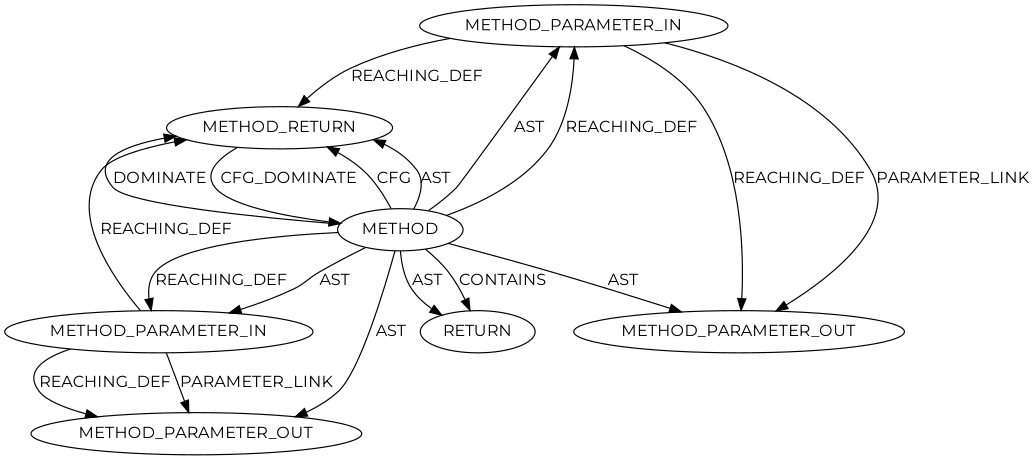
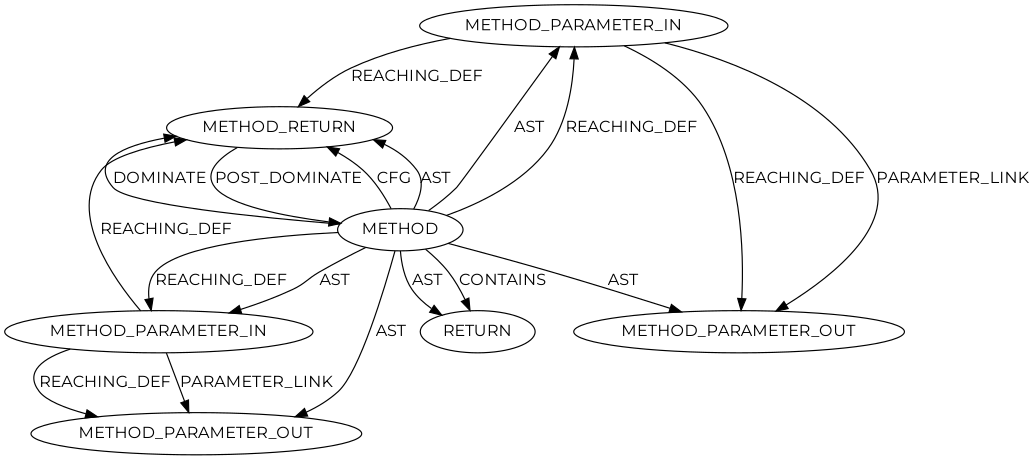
(289, 179) -> (289, 179)
